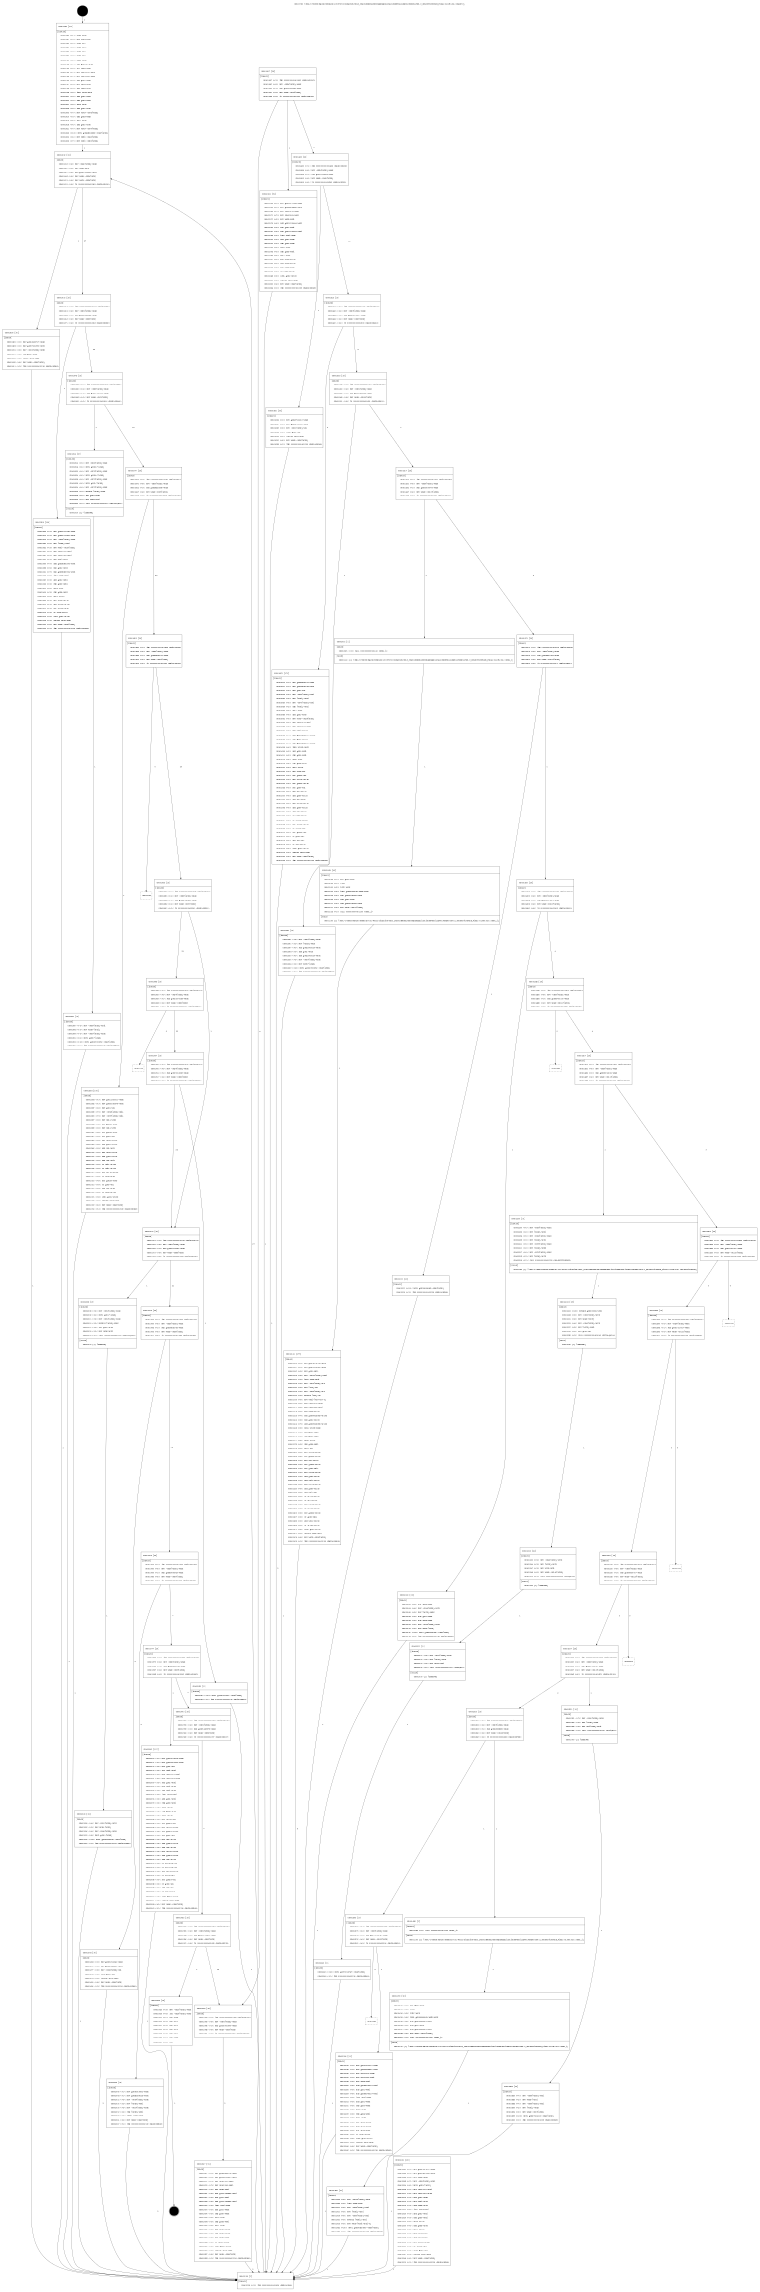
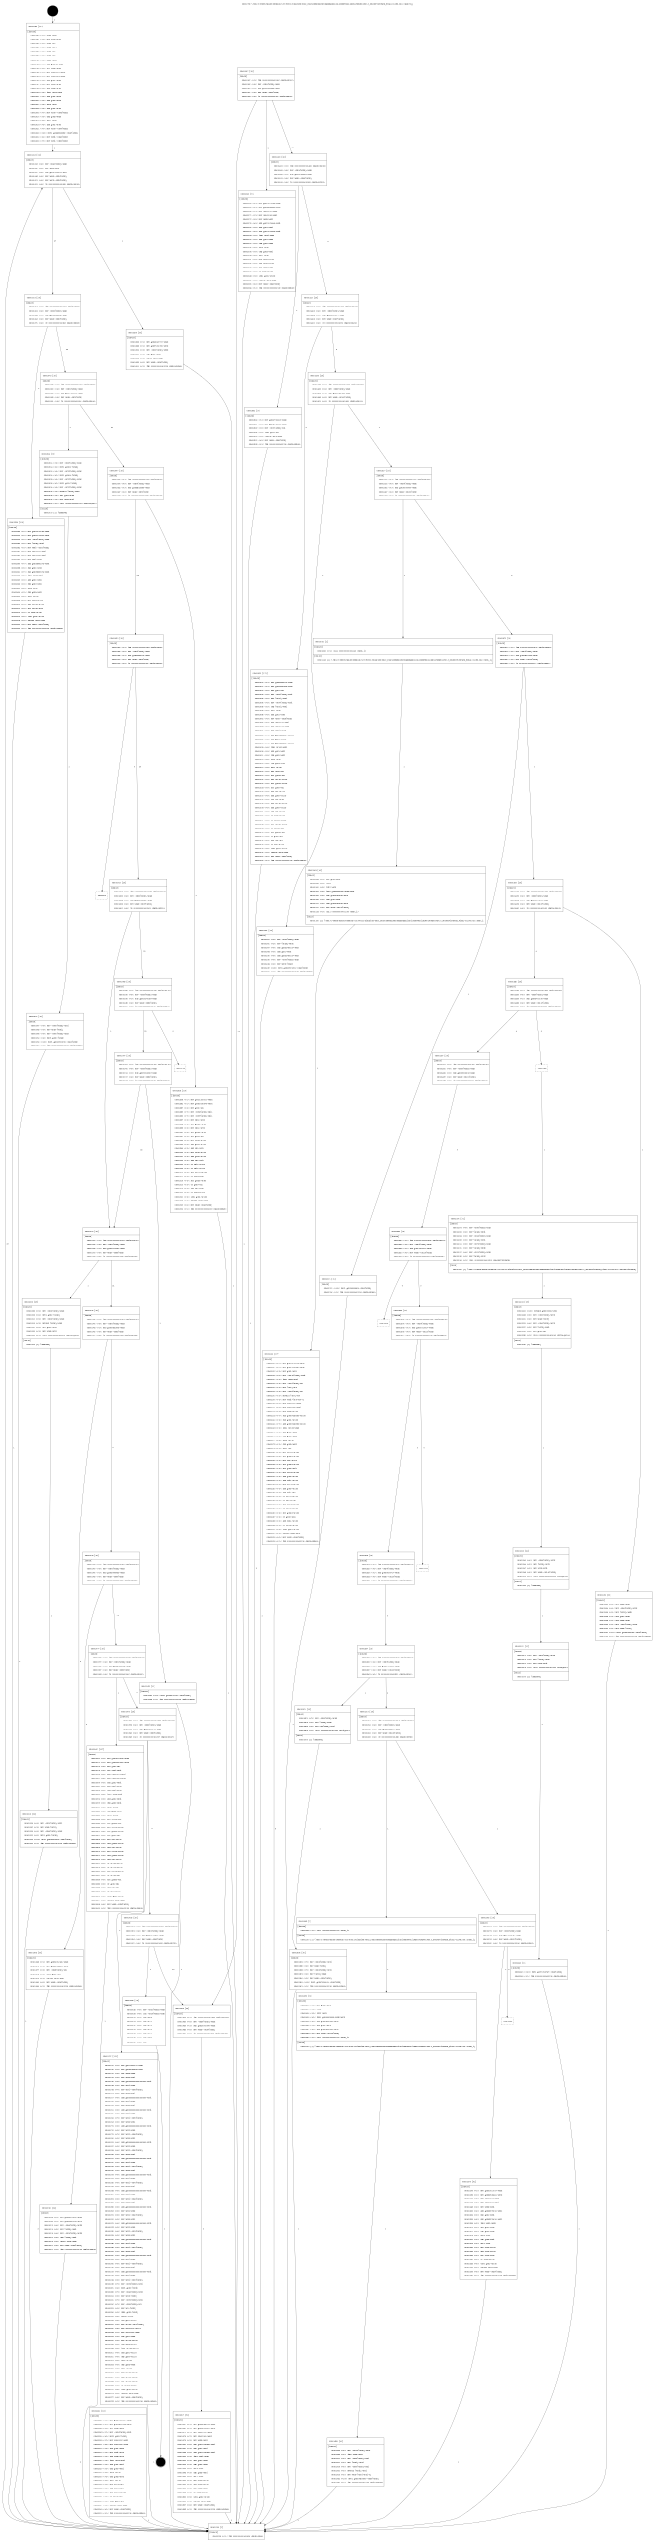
(603, 1149) -> (542, 1143)
(628, 1662) -> none
none -> (129, 2229)
